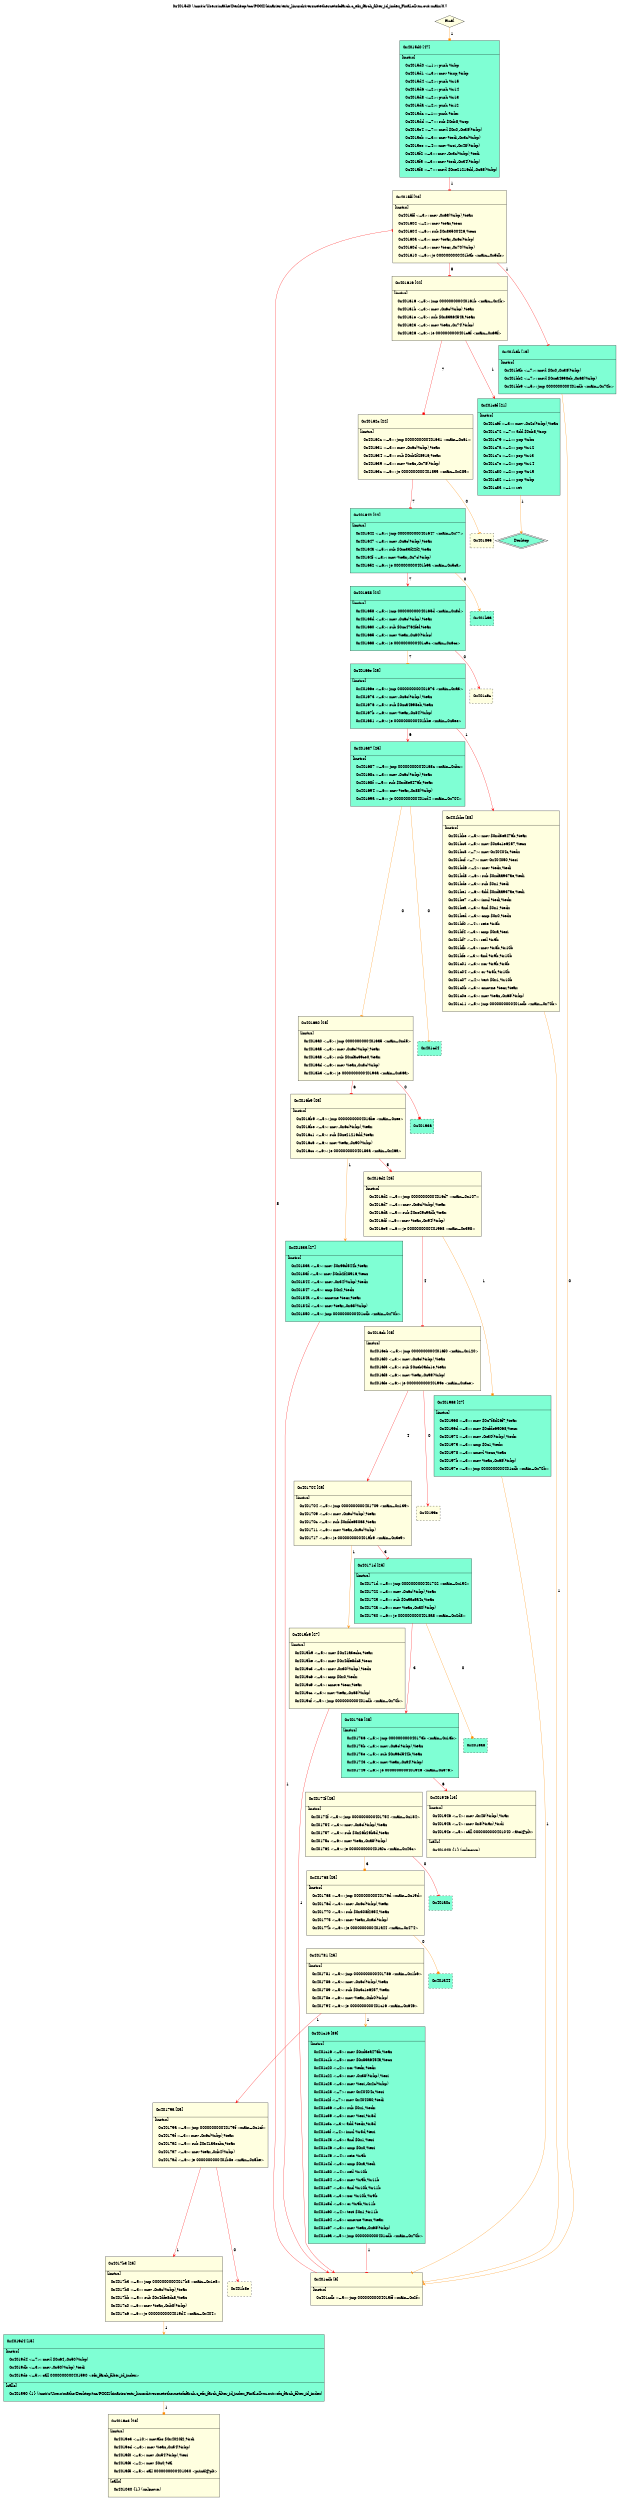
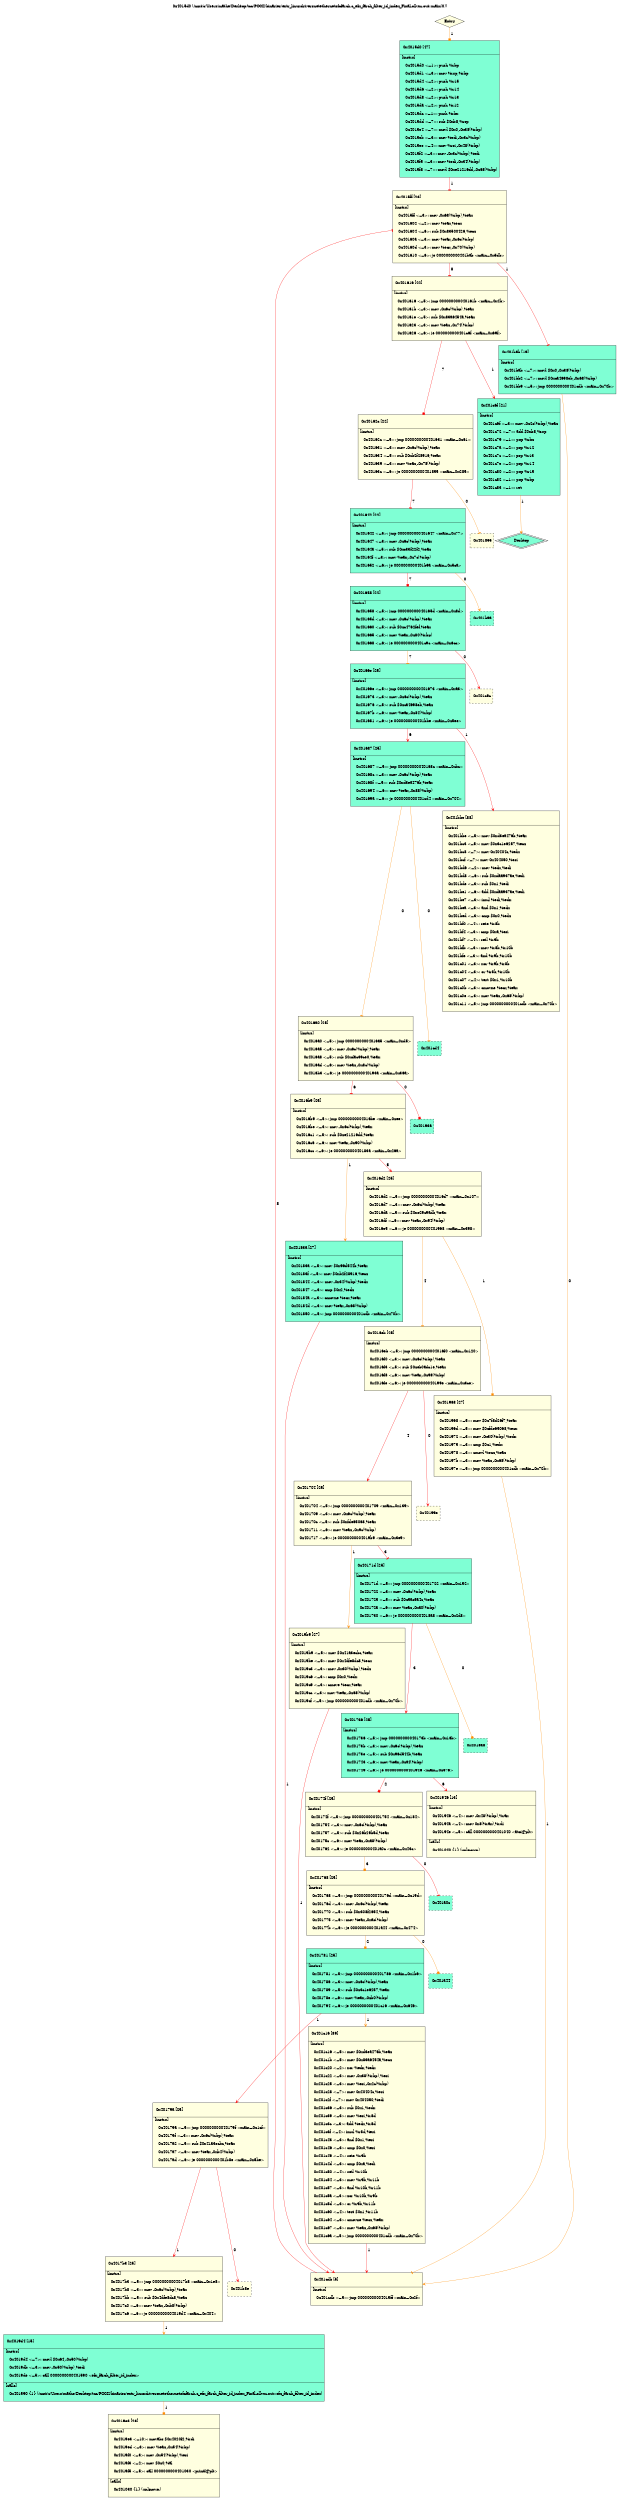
(450, 21) -> (450, 21)
(408, 578) -> (408, 578)
(423, 1281) -> (423, 1281)
(493, 1436) -> (493, 1436)
(557, 1694) -> none
none -> (383, 1784)
none -> (365, 1941)
(365, 1981) -> (365, 1981)
(367, 2135) -> (367, 2135)
(367, 2257) -> (367, 2257)
